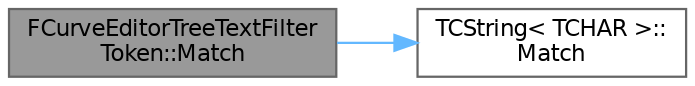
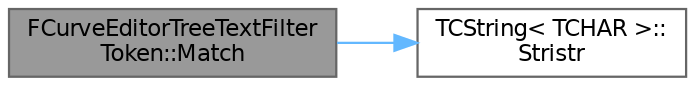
(552, 43) -> (552, 43)
